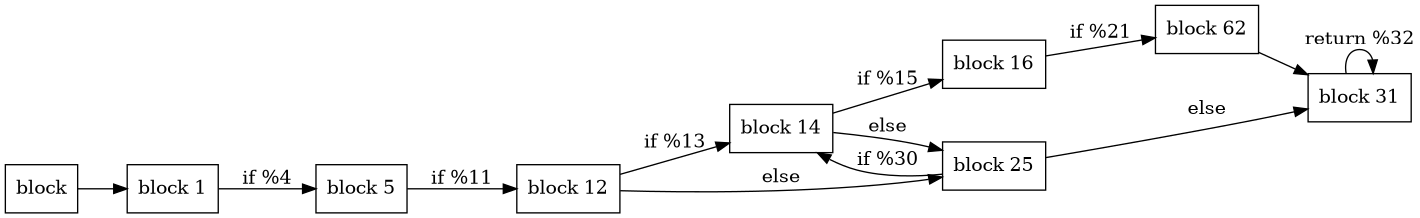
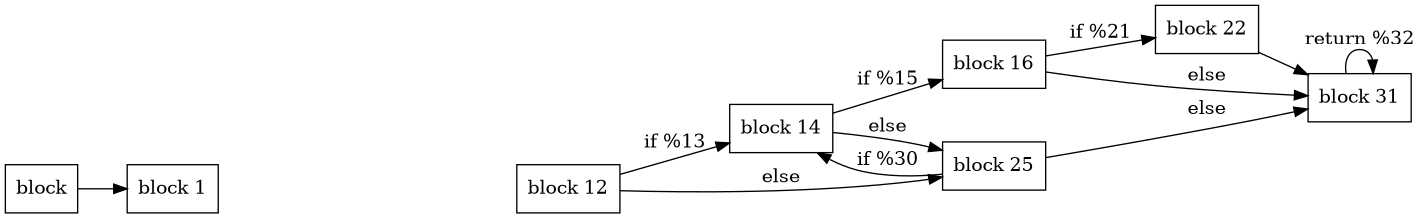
(1207, 29) -> (1207, 29)
none -> (1170, 87)
(362, 189) -> none
